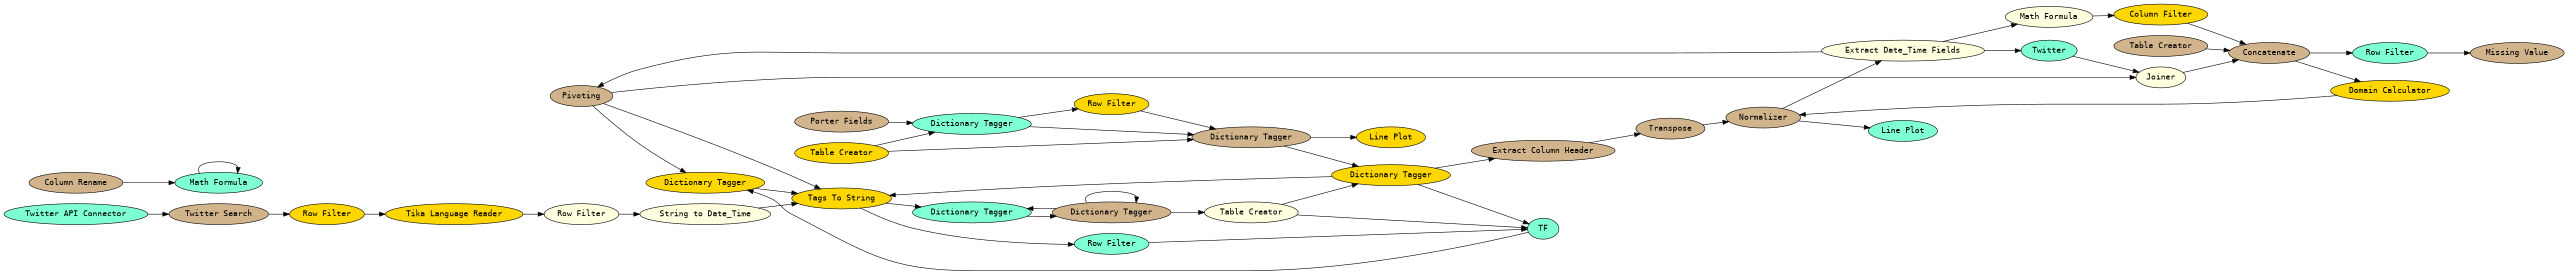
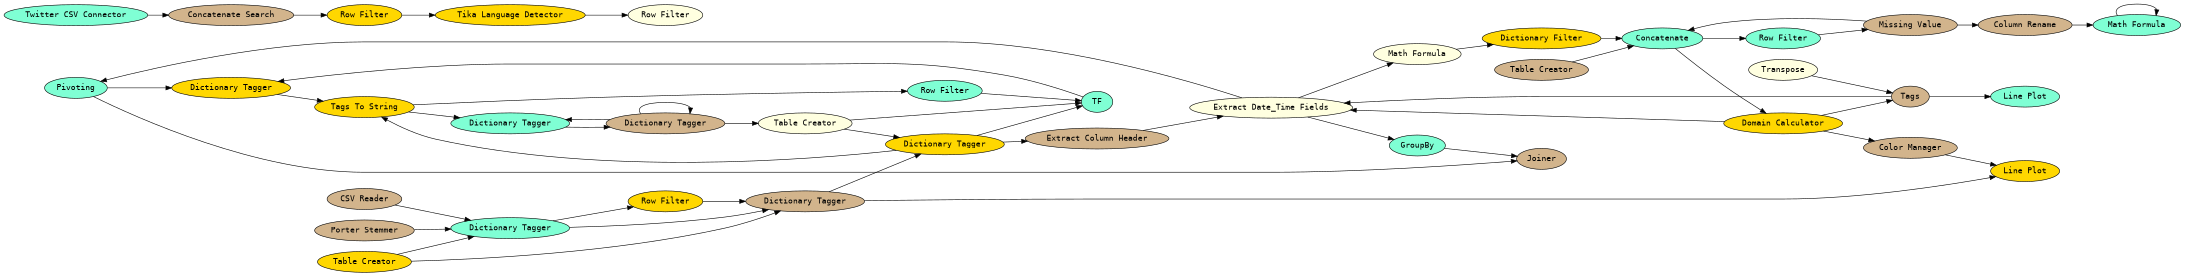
(2161, 15) -> (1542, 38)
none -> (1965, 25)
(2049, 51) -> (1417, 145)
(2269, 53) -> (1662, 38)
(2208, 67) -> (1780, 19)
(2161, 77) -> (1542, 159)
(581, 96) -> (76, 88)
none -> (1540, 116)
(1763, 118) -> (1910, 97)
(842, 122) -> (364, 230)
(1670, 129) -> (1783, 70)
(1612, 139) -> (1180, 124)
(710, 143) -> none
none -> (1910, 148)
none -> (364, 199)
(76, 214) -> (76, 15)
(219, 214) -> (231, 15)
(454, 214) -> (510, 15)
(705, 214) -> none
